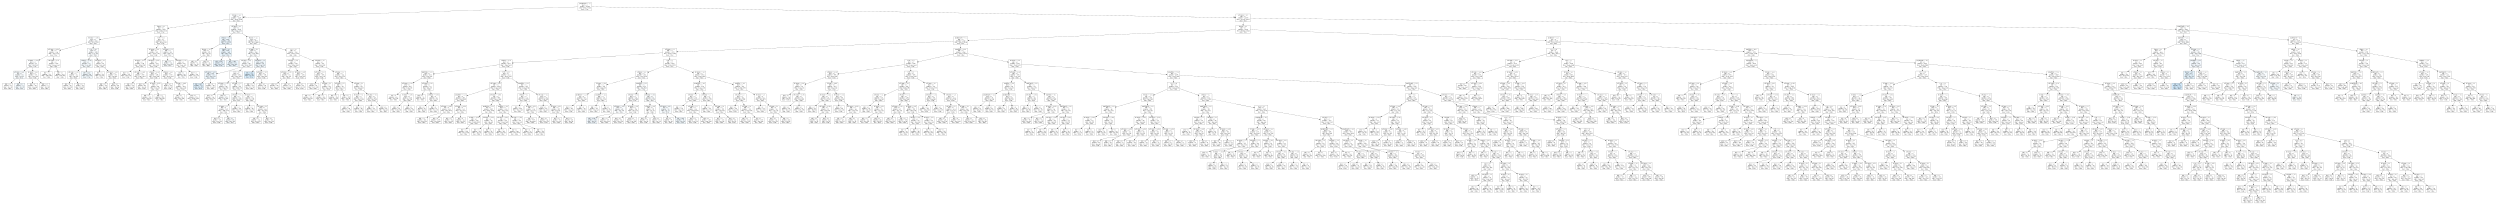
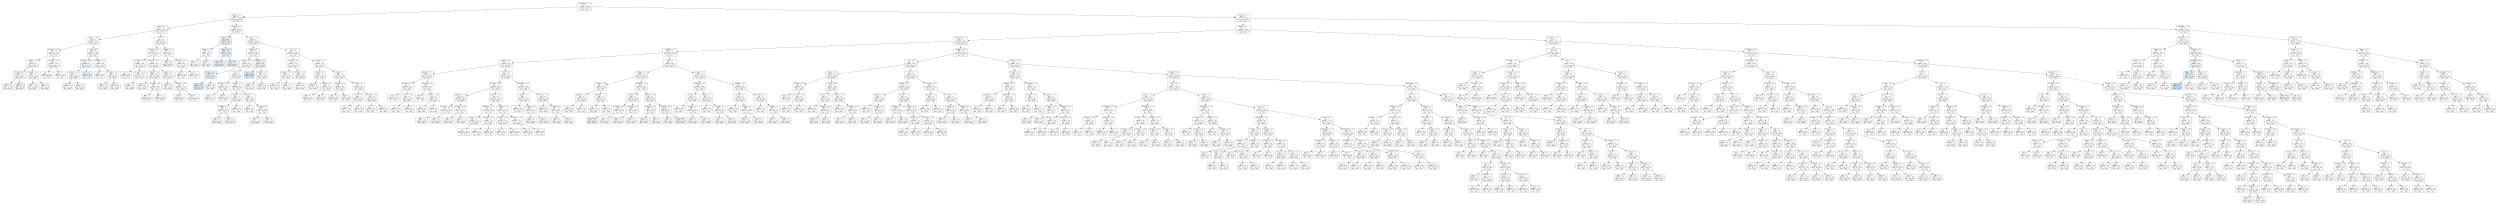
none -> (1491, 98)
none -> (2284, 98)
